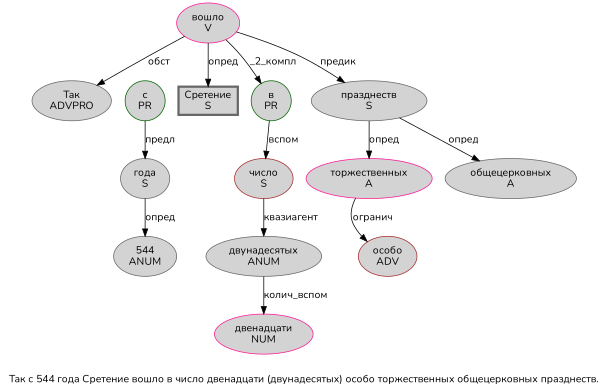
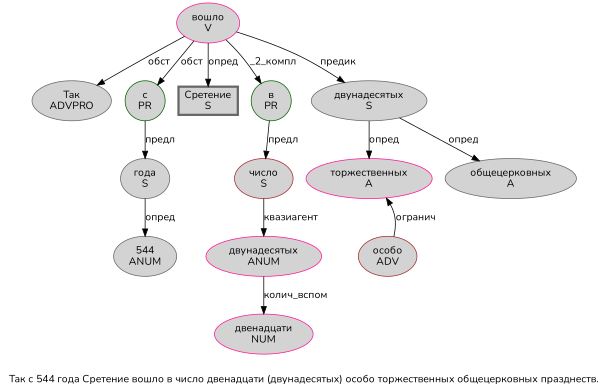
none -> (178, 60)
(369, 101) -> (369, 101)
(283, 140) -> (283, 140)
(351, 218) -> (395, 220)
(264, 256) -> (264, 256)
